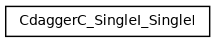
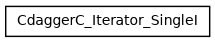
(108, 21) -> (108, 21)
